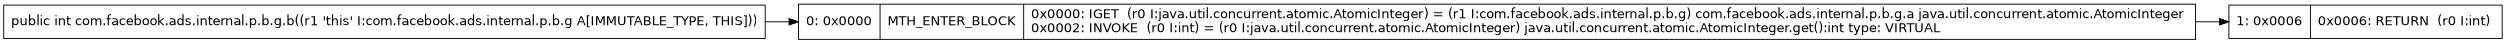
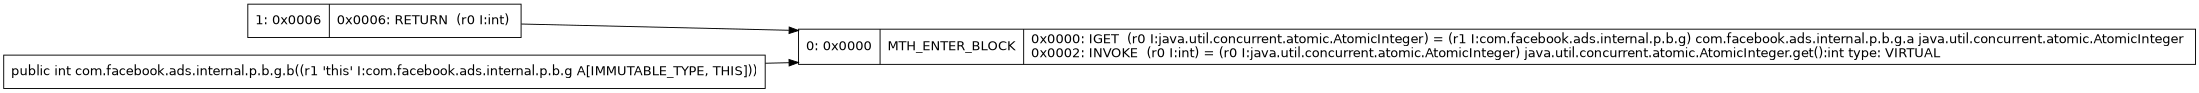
(2208, 22) -> (655, 27)
